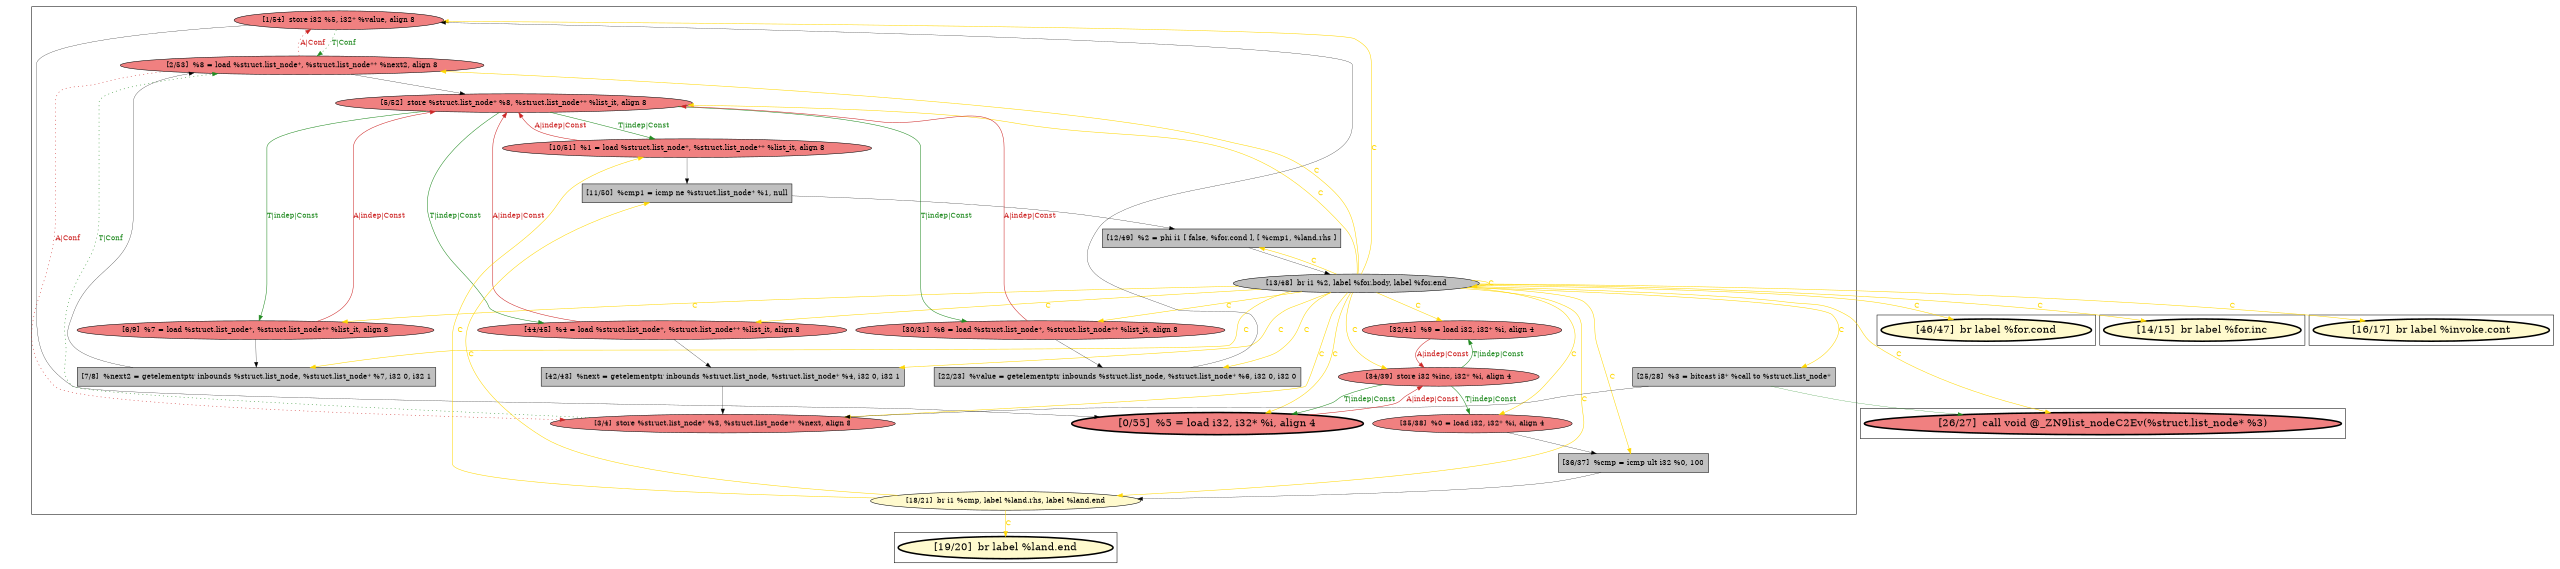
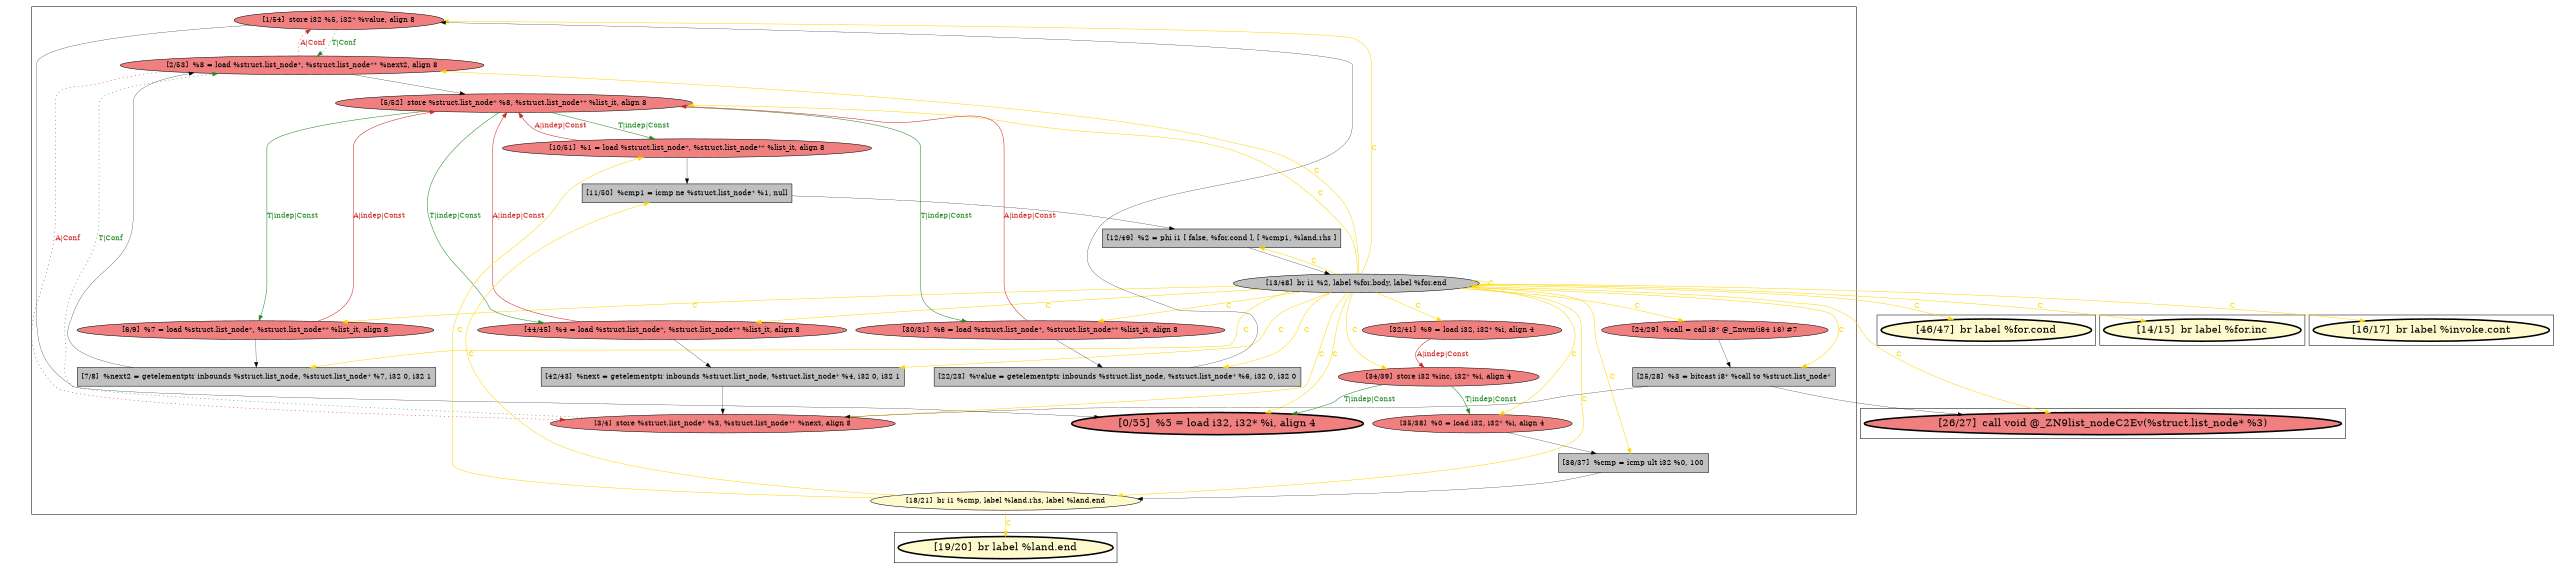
none -> (1715, 330)
(1471, 358) -> none
(1864, 404) -> (1864, 404)
(1346, 411) -> none
